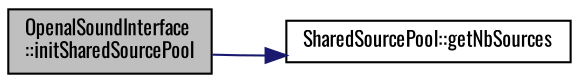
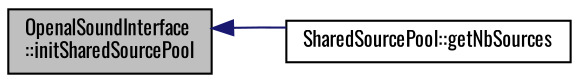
(239, 55) -> (260, 28)
